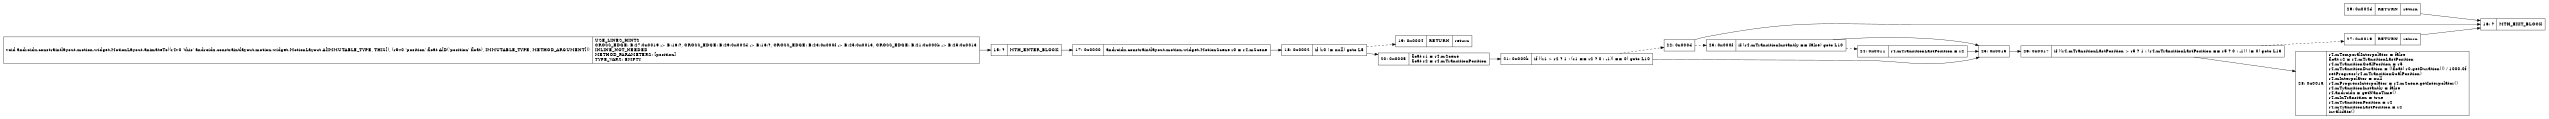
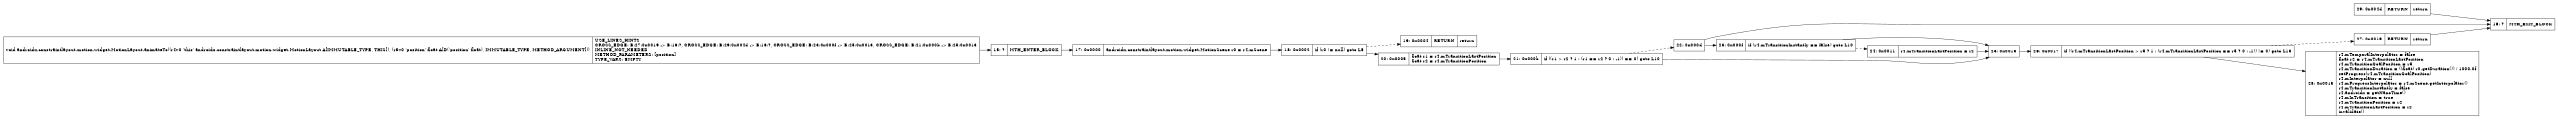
(1699, 45) -> (1709, 45)
(1435, 56) -> (1454, 56)
